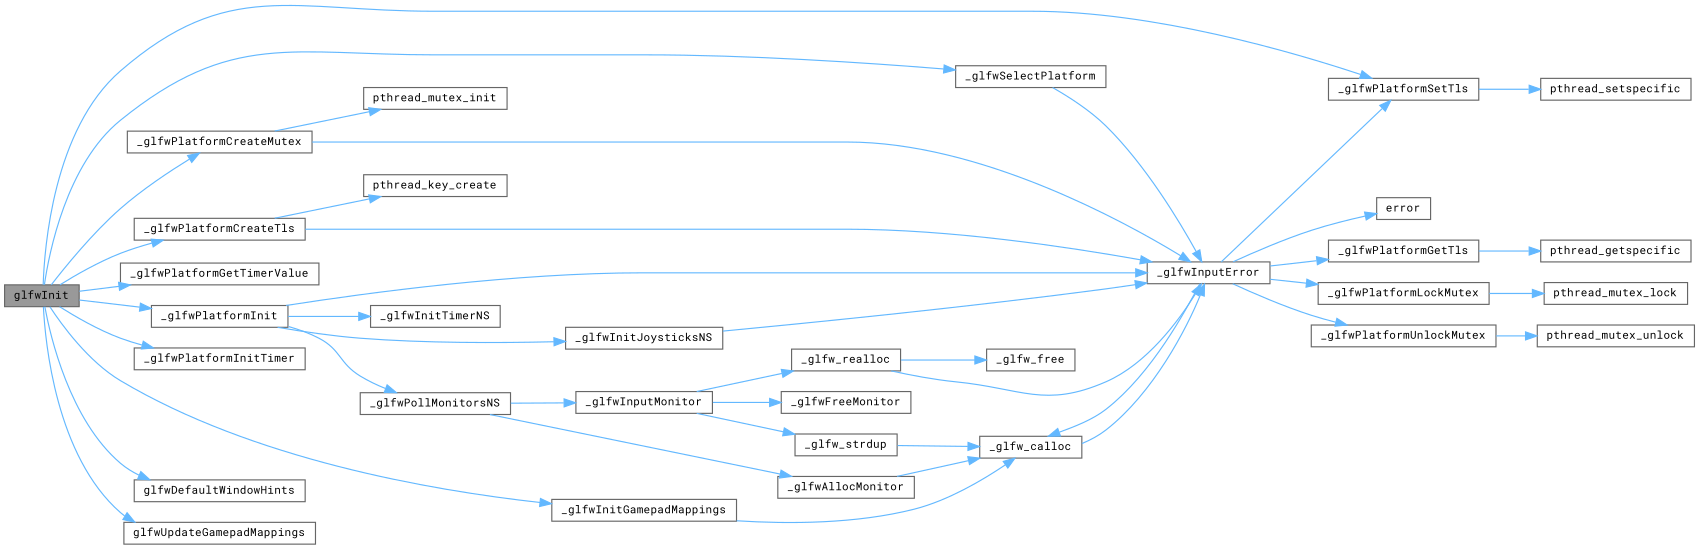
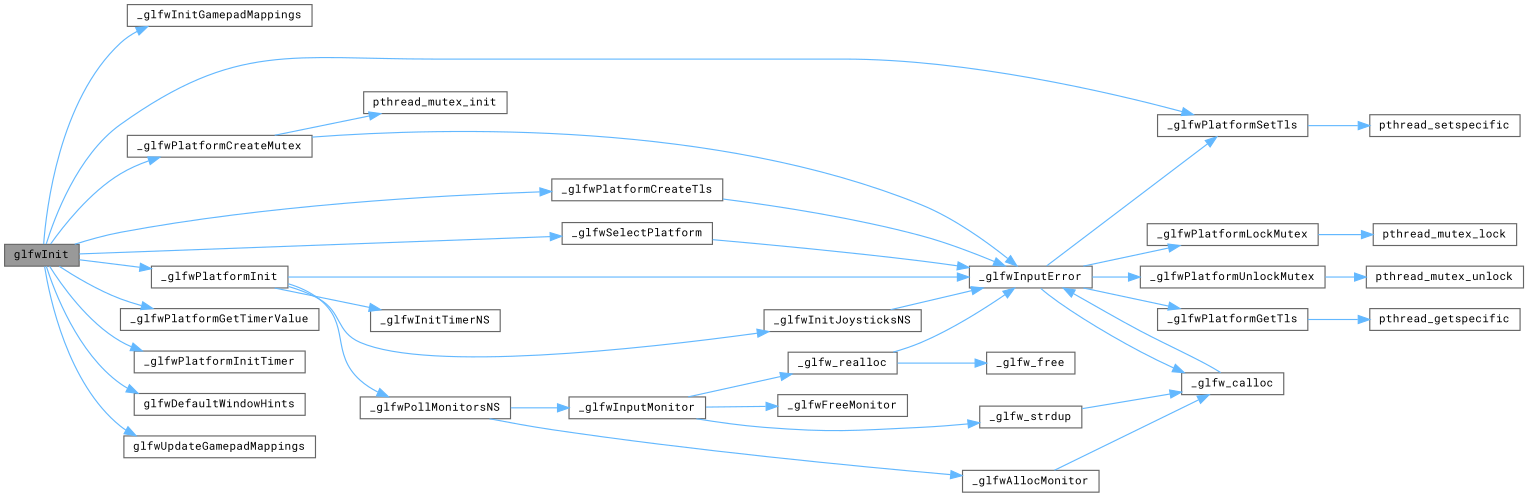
(435, 186) -> none
(1404, 209) -> none
(877, 517) -> none
